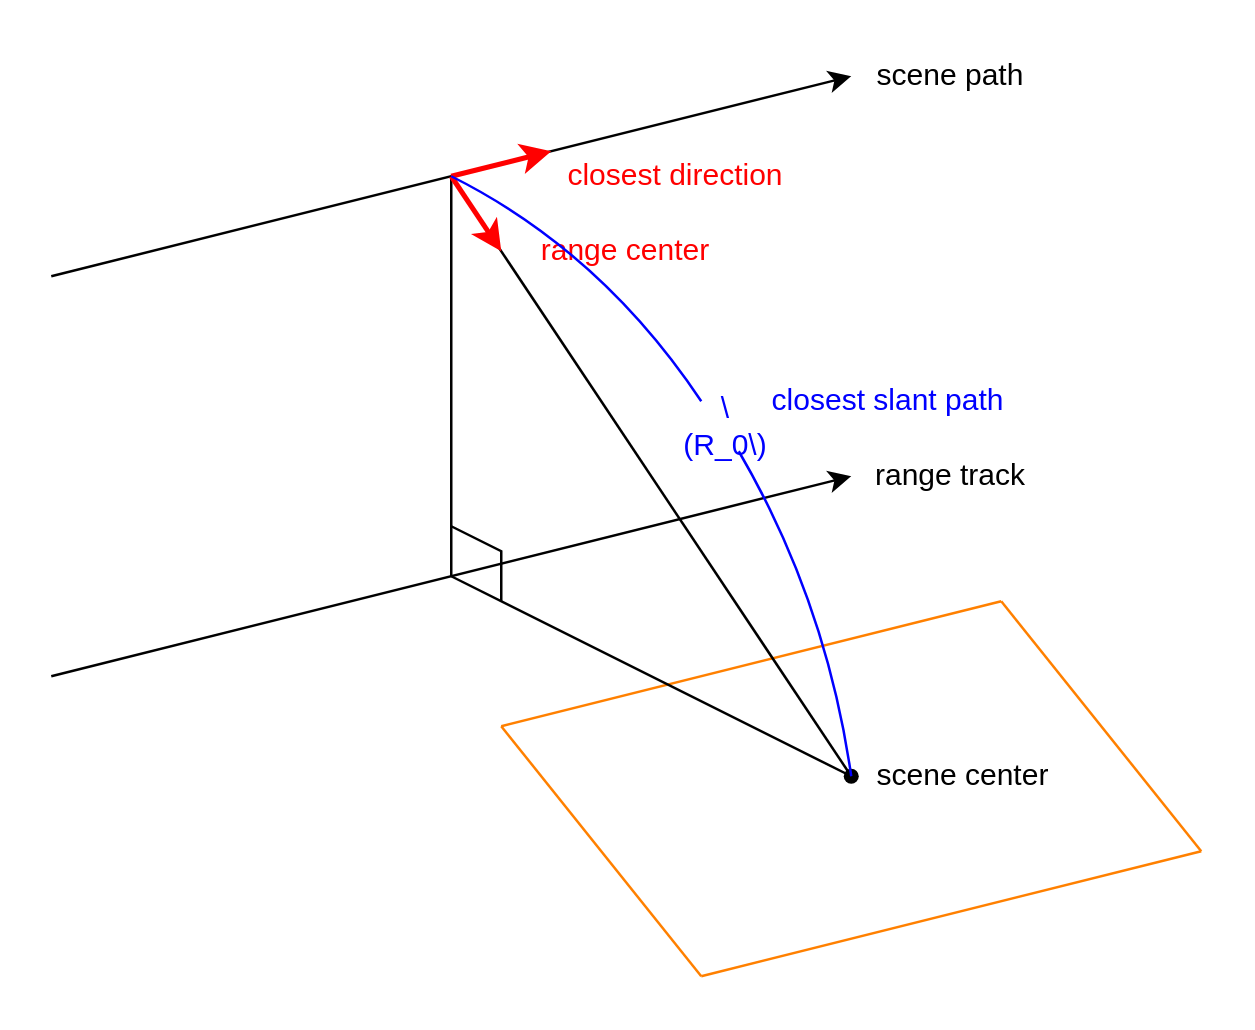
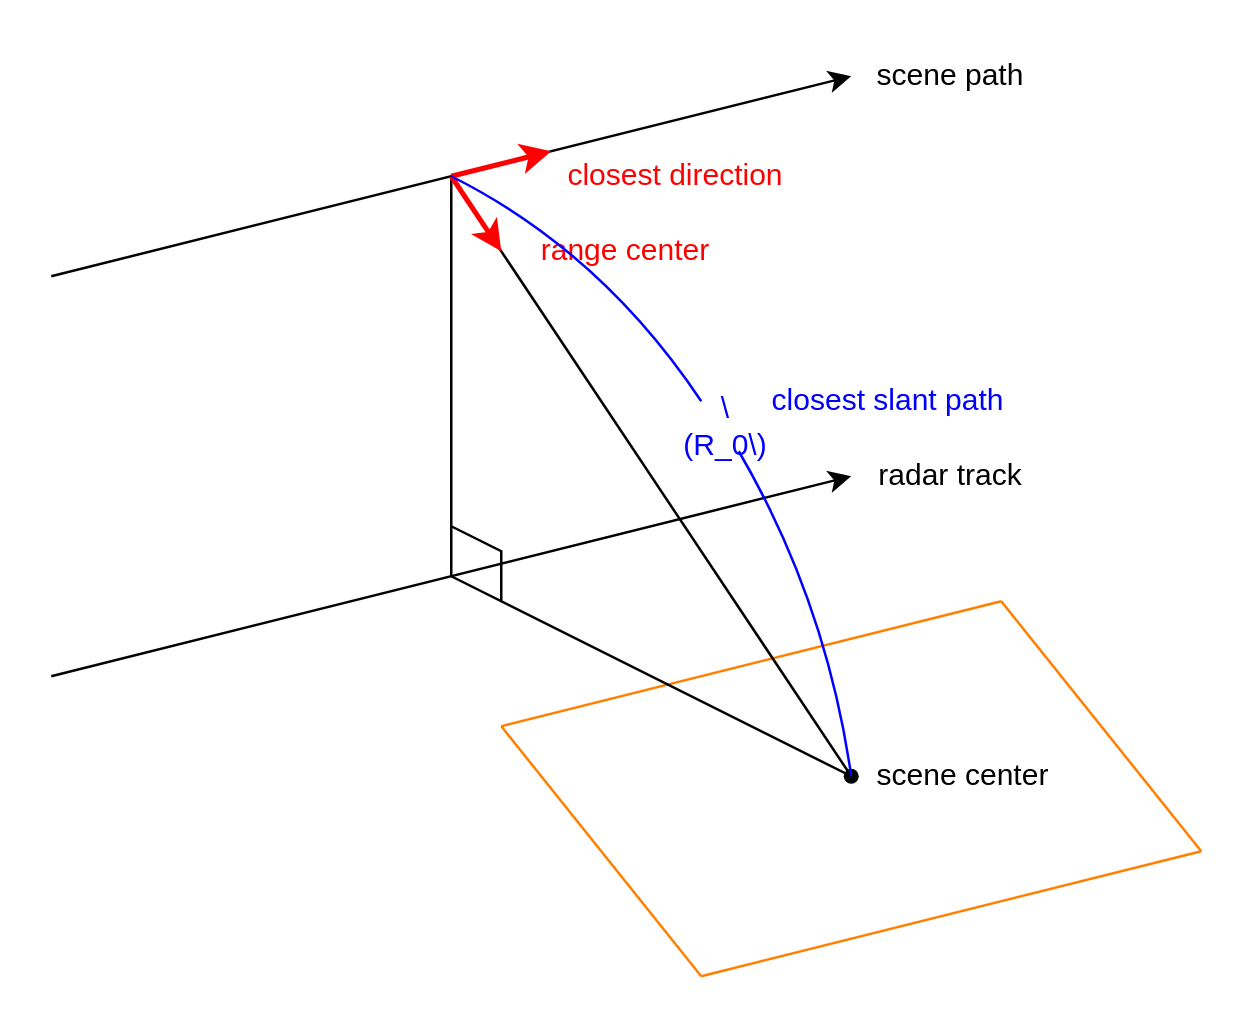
(951, 476) -> (951, 476)
